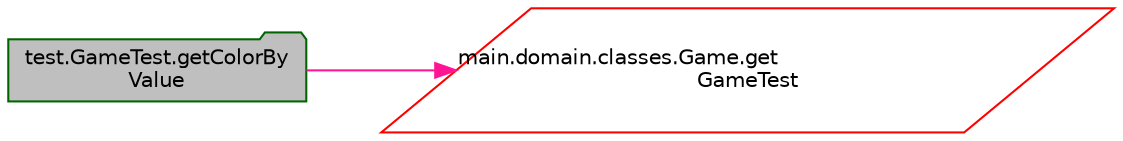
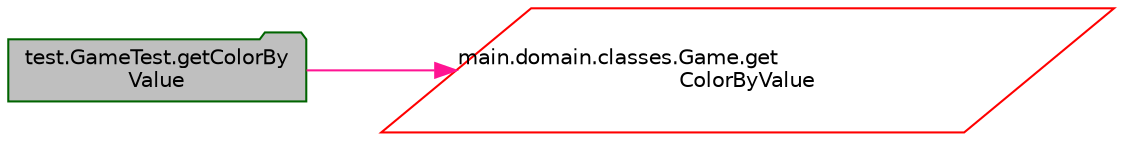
(748, 70) -> (748, 70)
